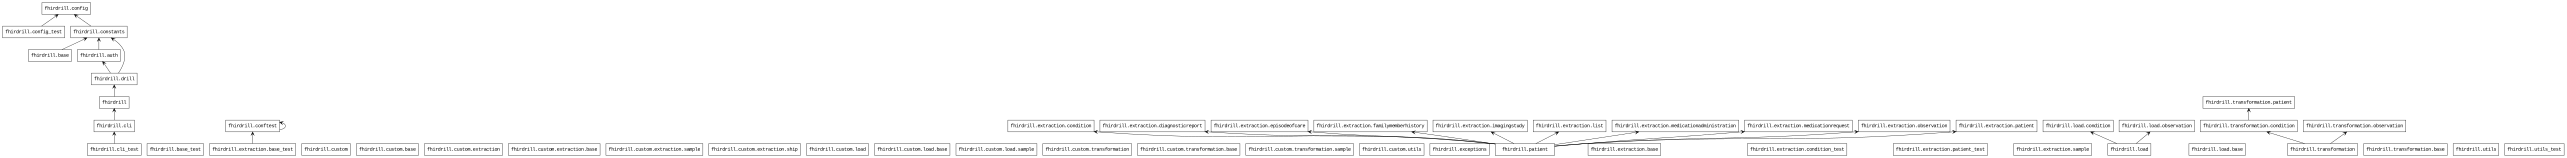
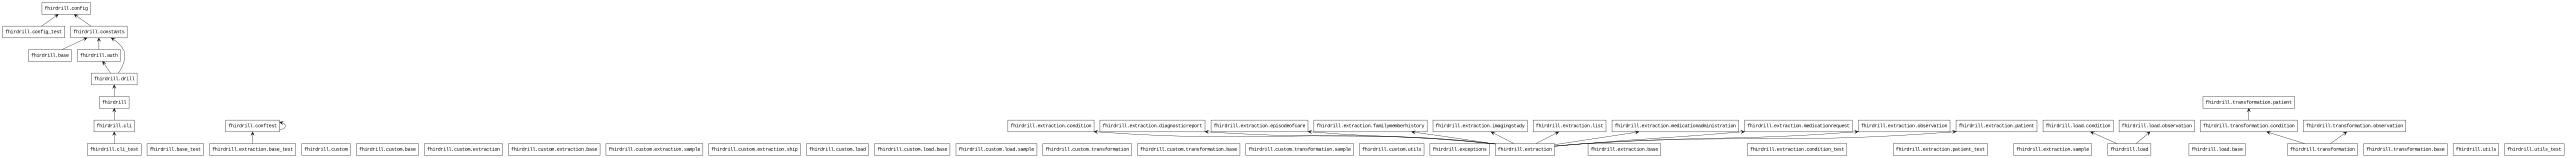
(1525, 149) -> (1525, 149)
